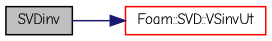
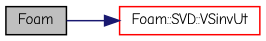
(39, 21) -> (36, 21)
